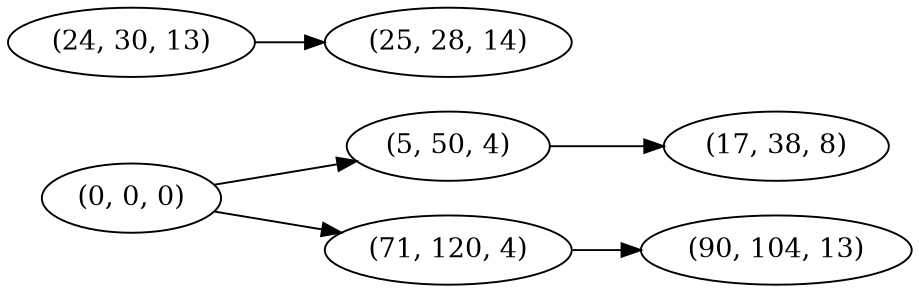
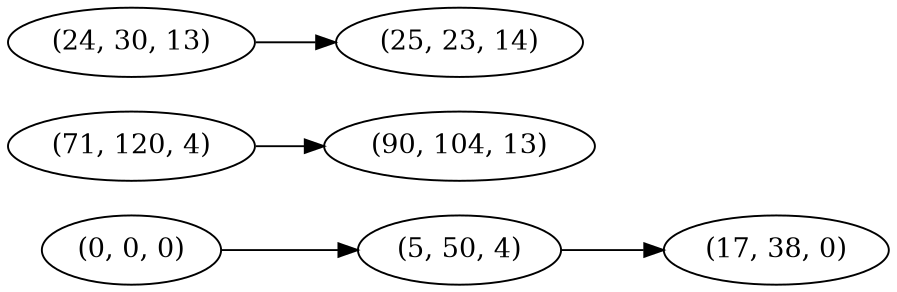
(448, 42) -> (460, 42)
(776, 146) -> (776, 250)
(268, 221) -> none
